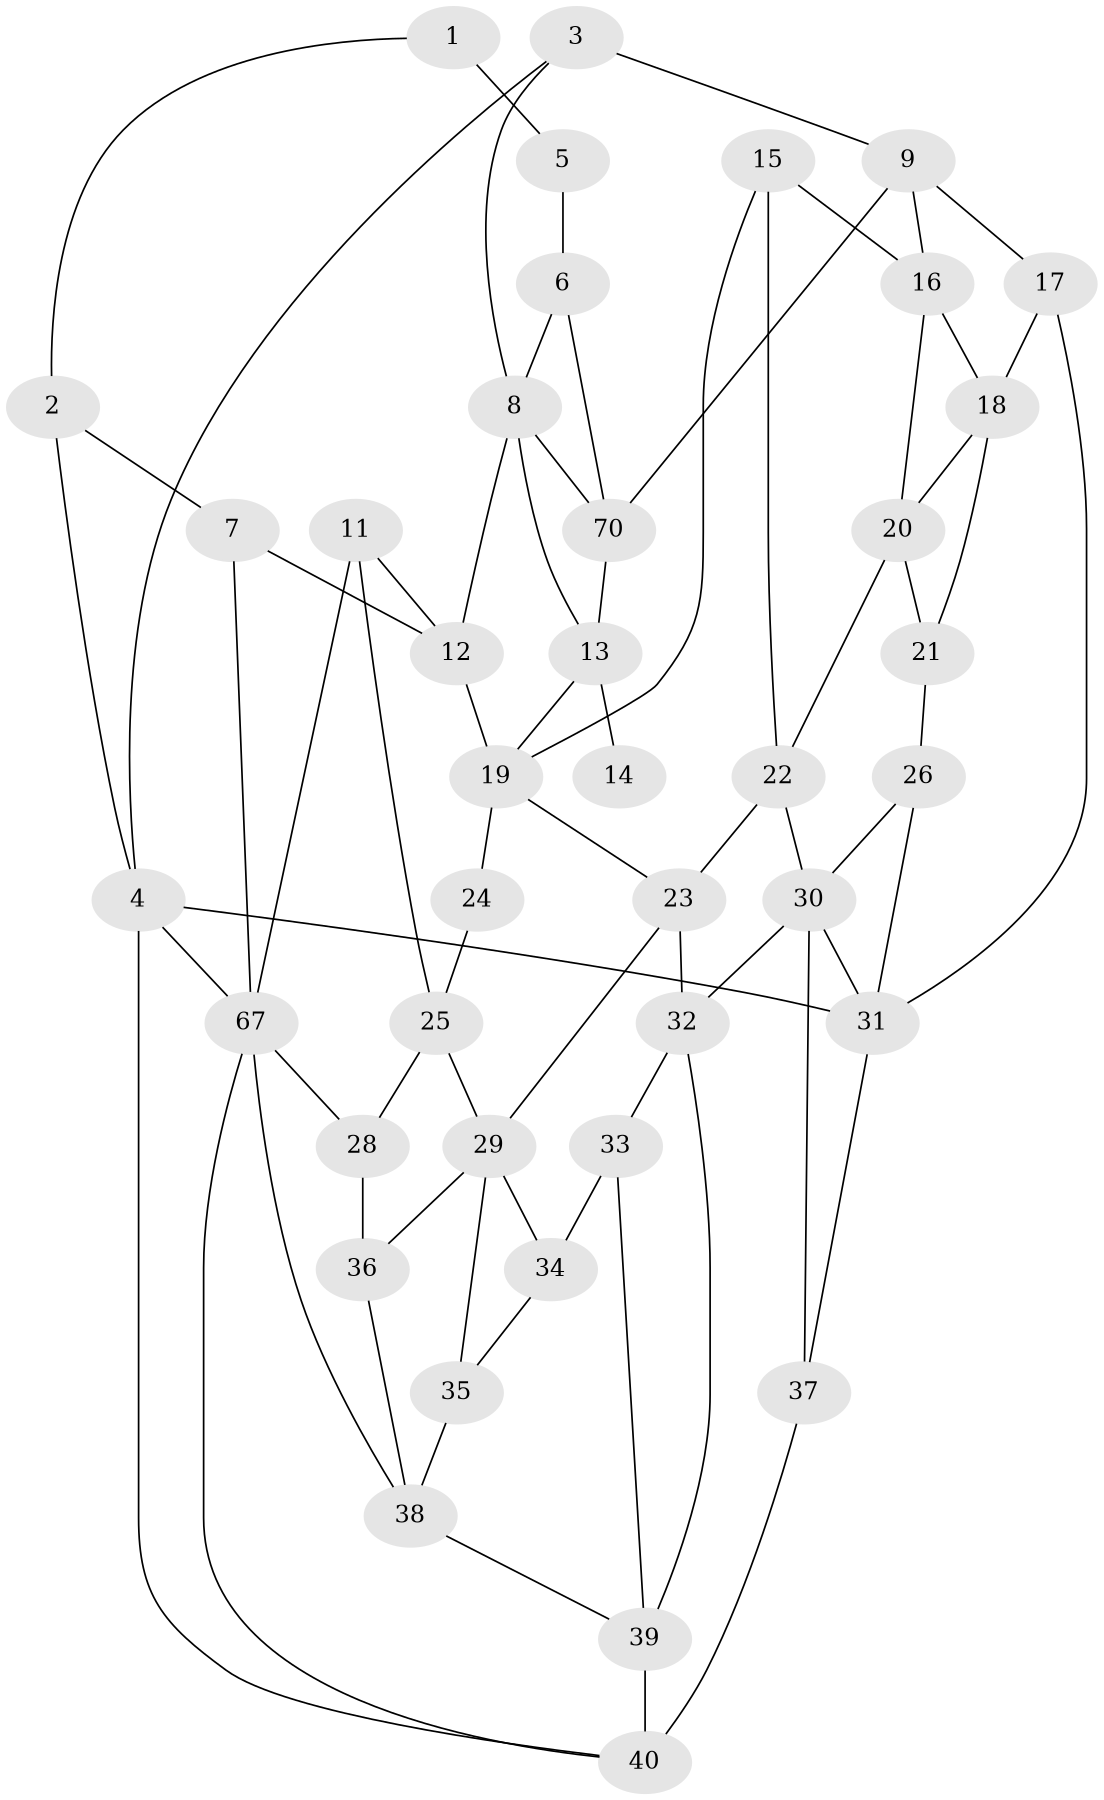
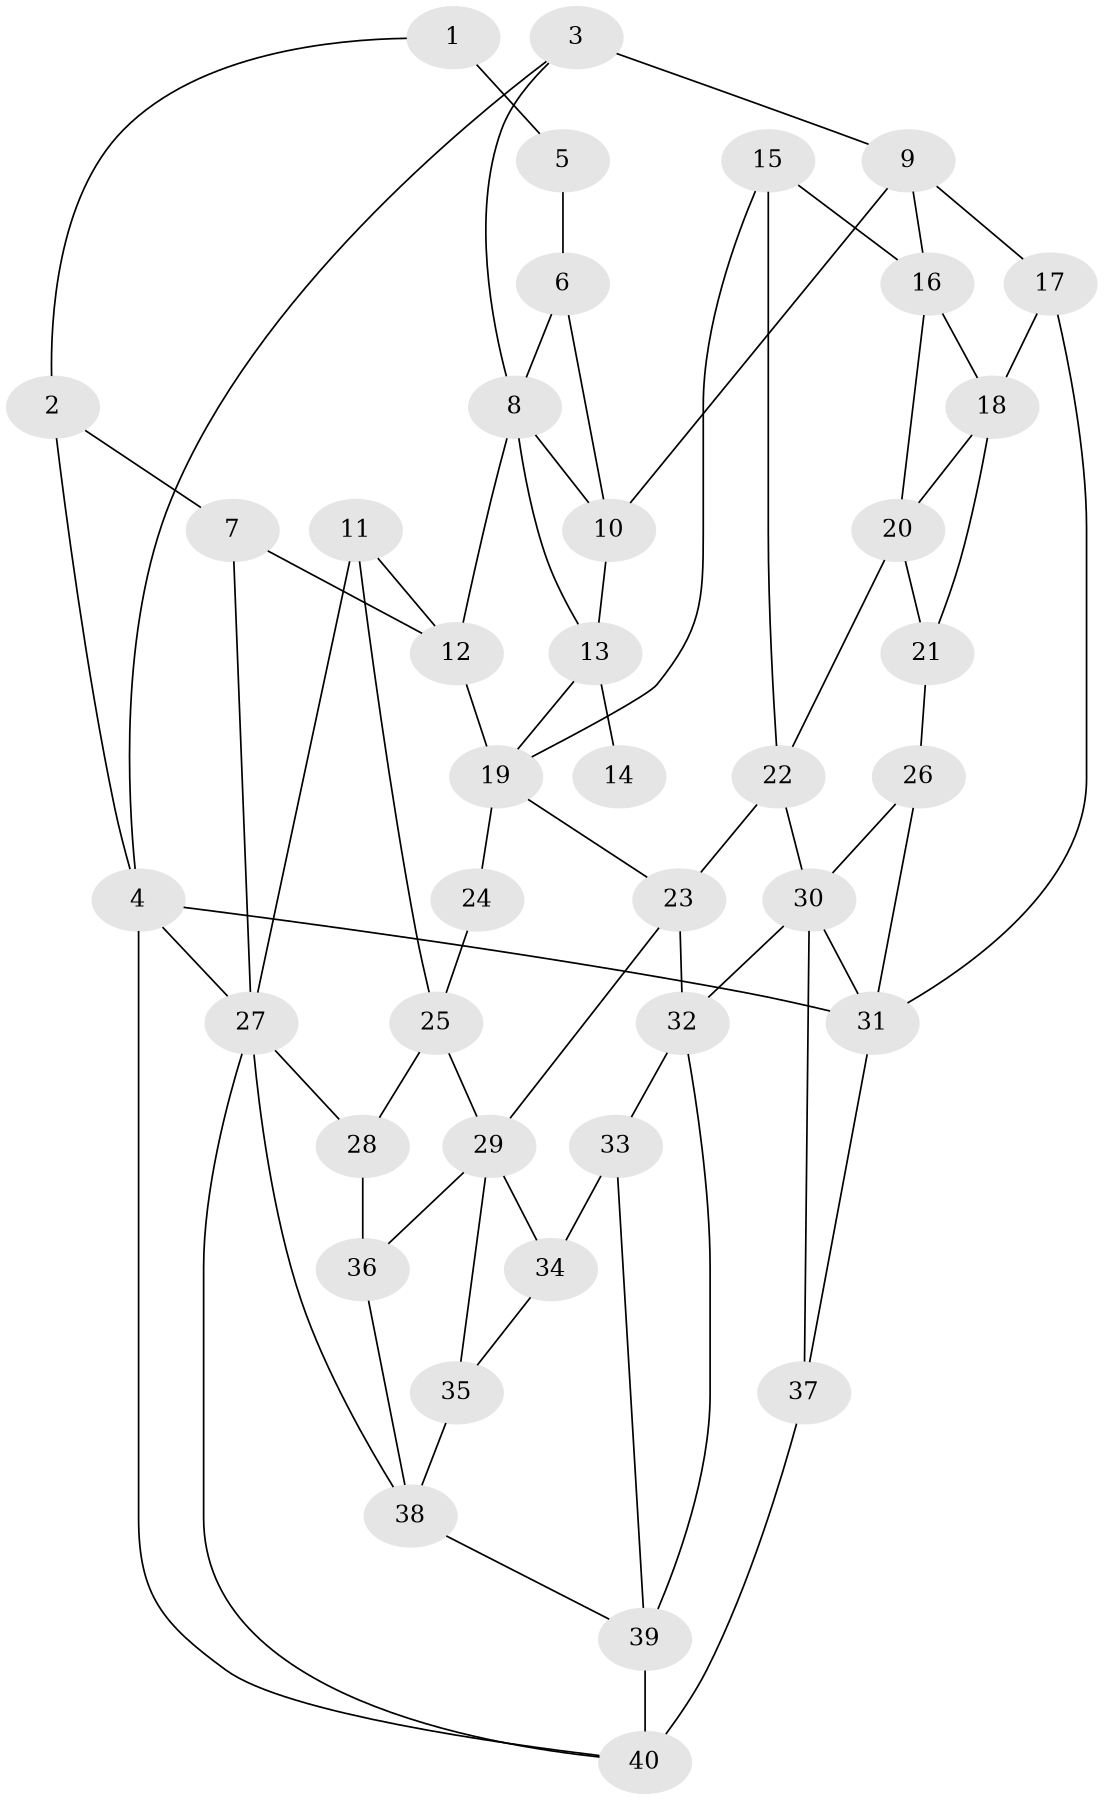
(609, 530) -> (609, 530)
(252, 1023) -> (252, 1023)
